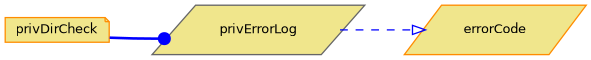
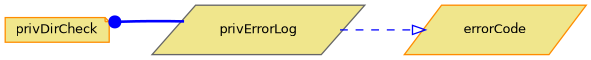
(134, 38) -> (152, 21)
